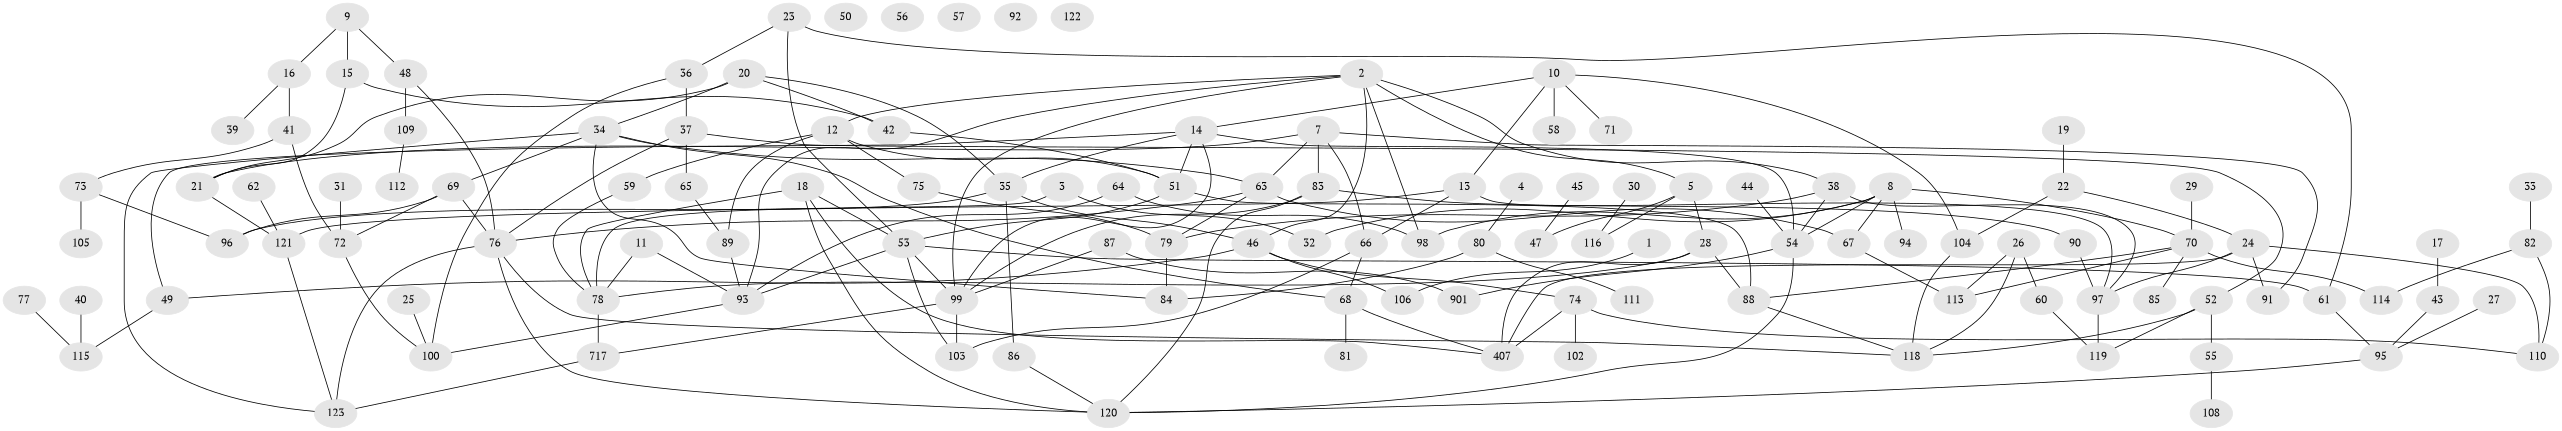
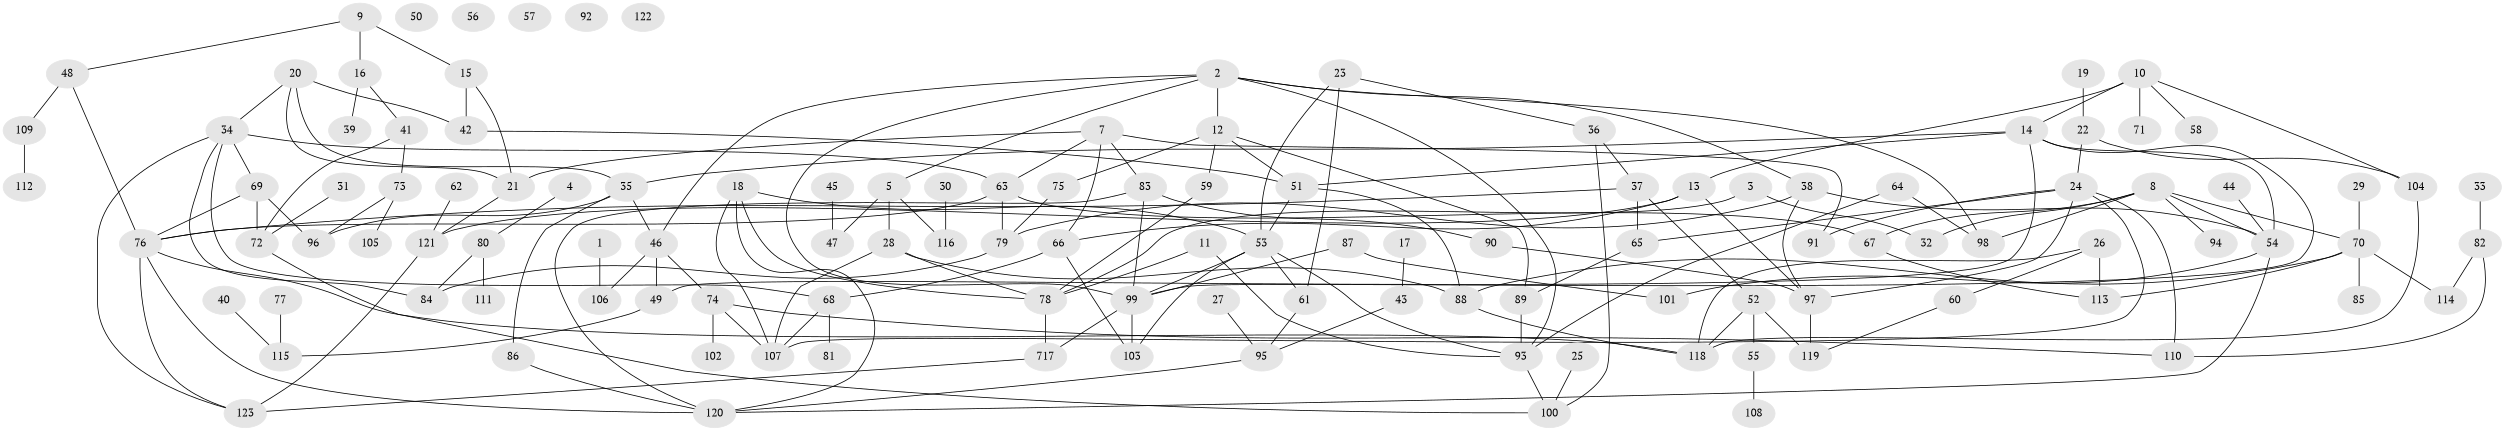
none -> (1867, 214)
(1459, 300) -> (1667, 300)
(1502, 357) -> (773, 357)
